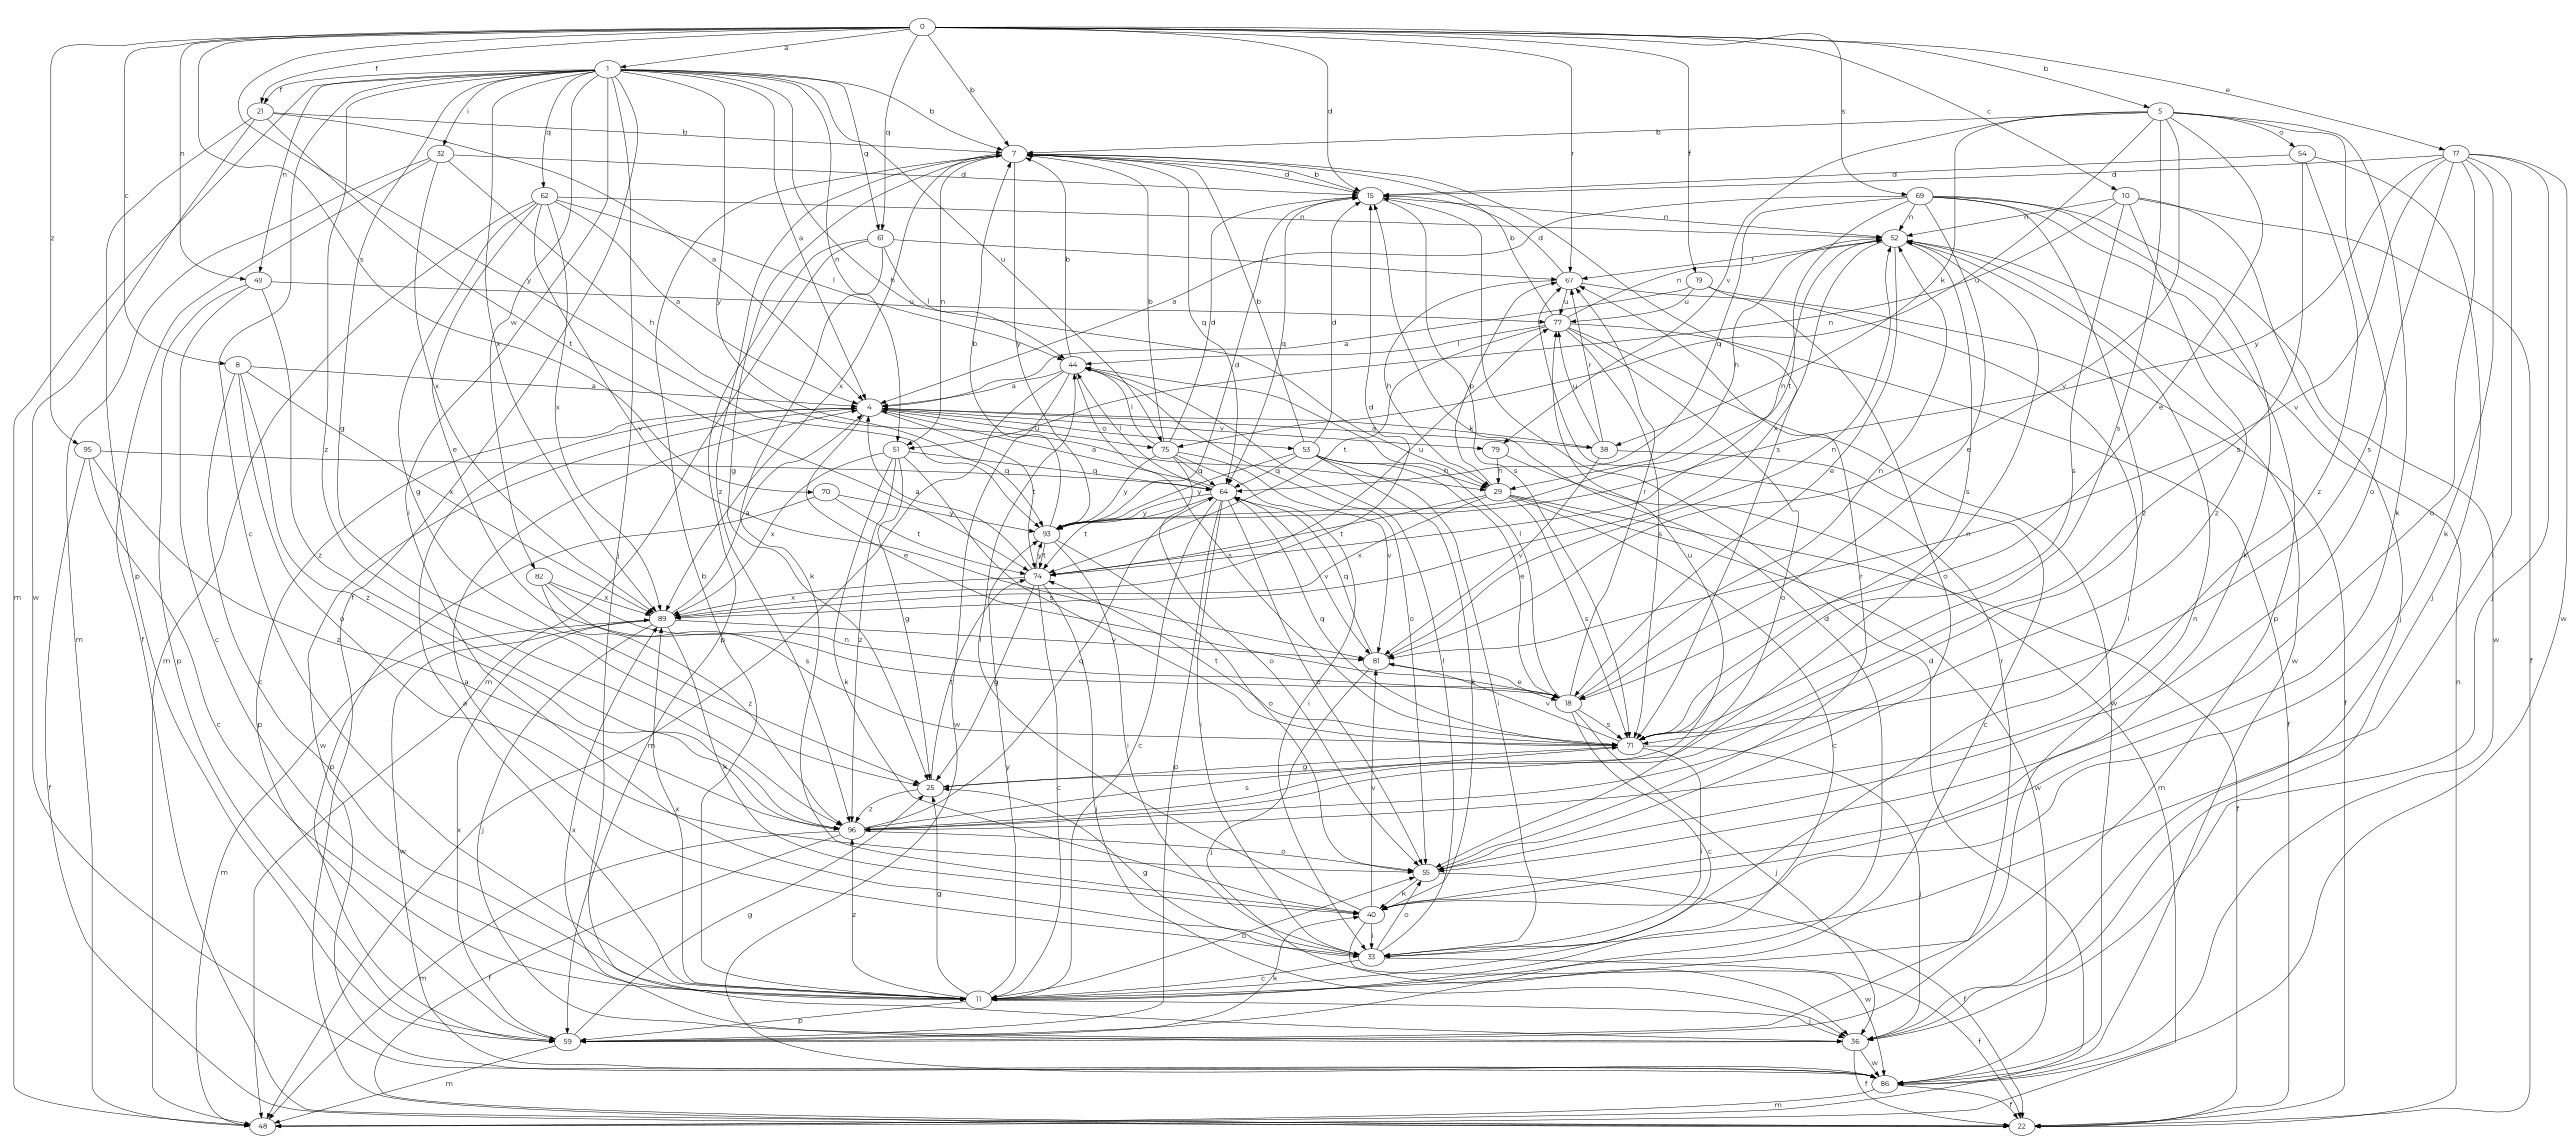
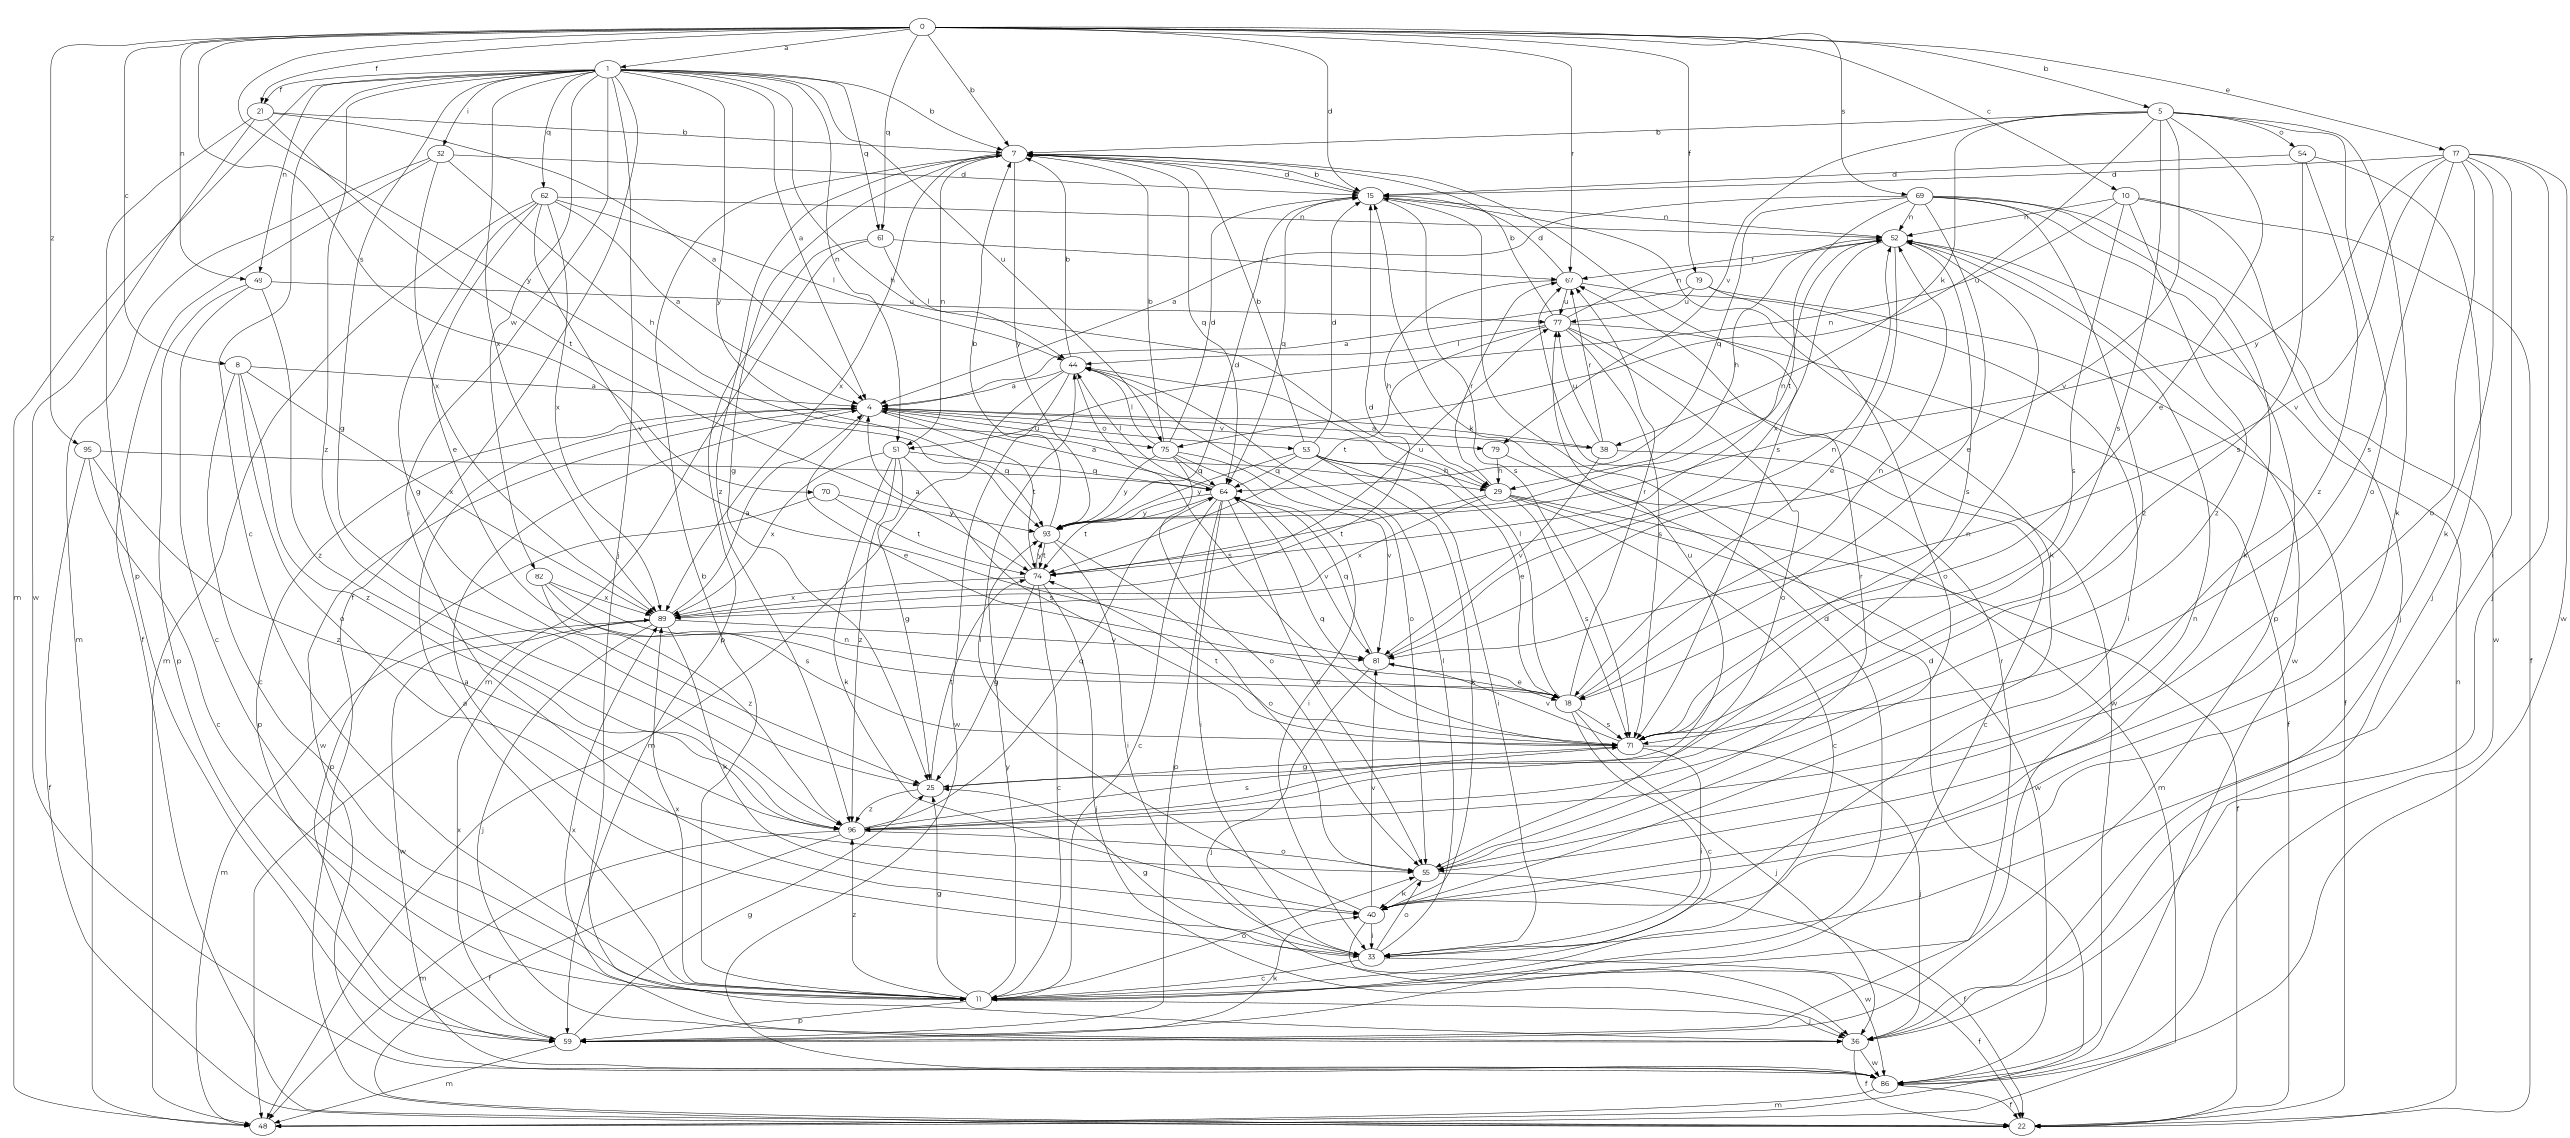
(1472, 387) -> (1472, 387)
(801, 767) -> (2050, 566)
